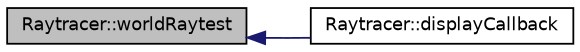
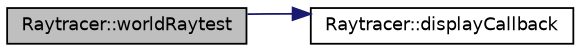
(288, 38) -> (270, 14)
